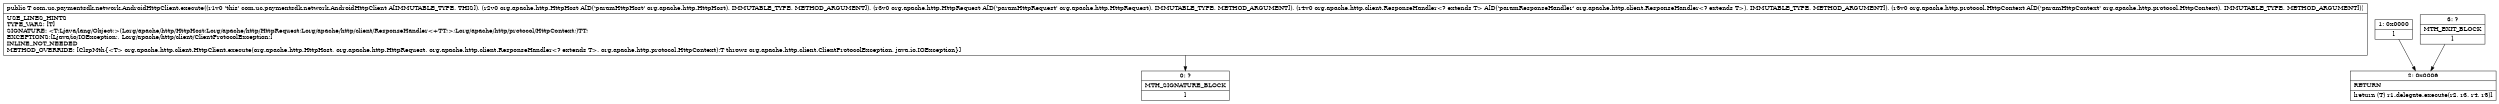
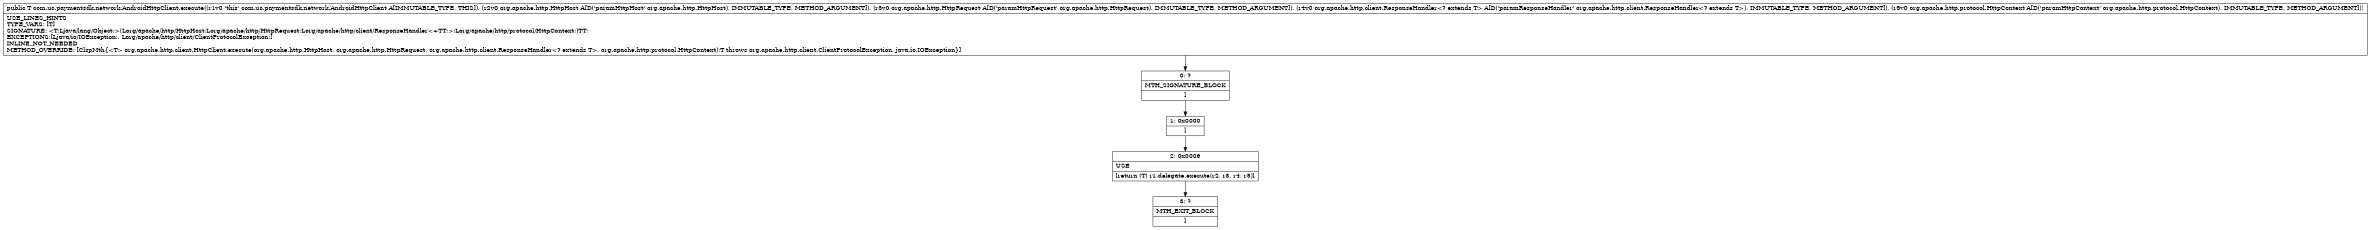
(2439, 56) -> (1185, 187)
(2368, 85) -> (1123, 166)
none -> (1185, 106)
